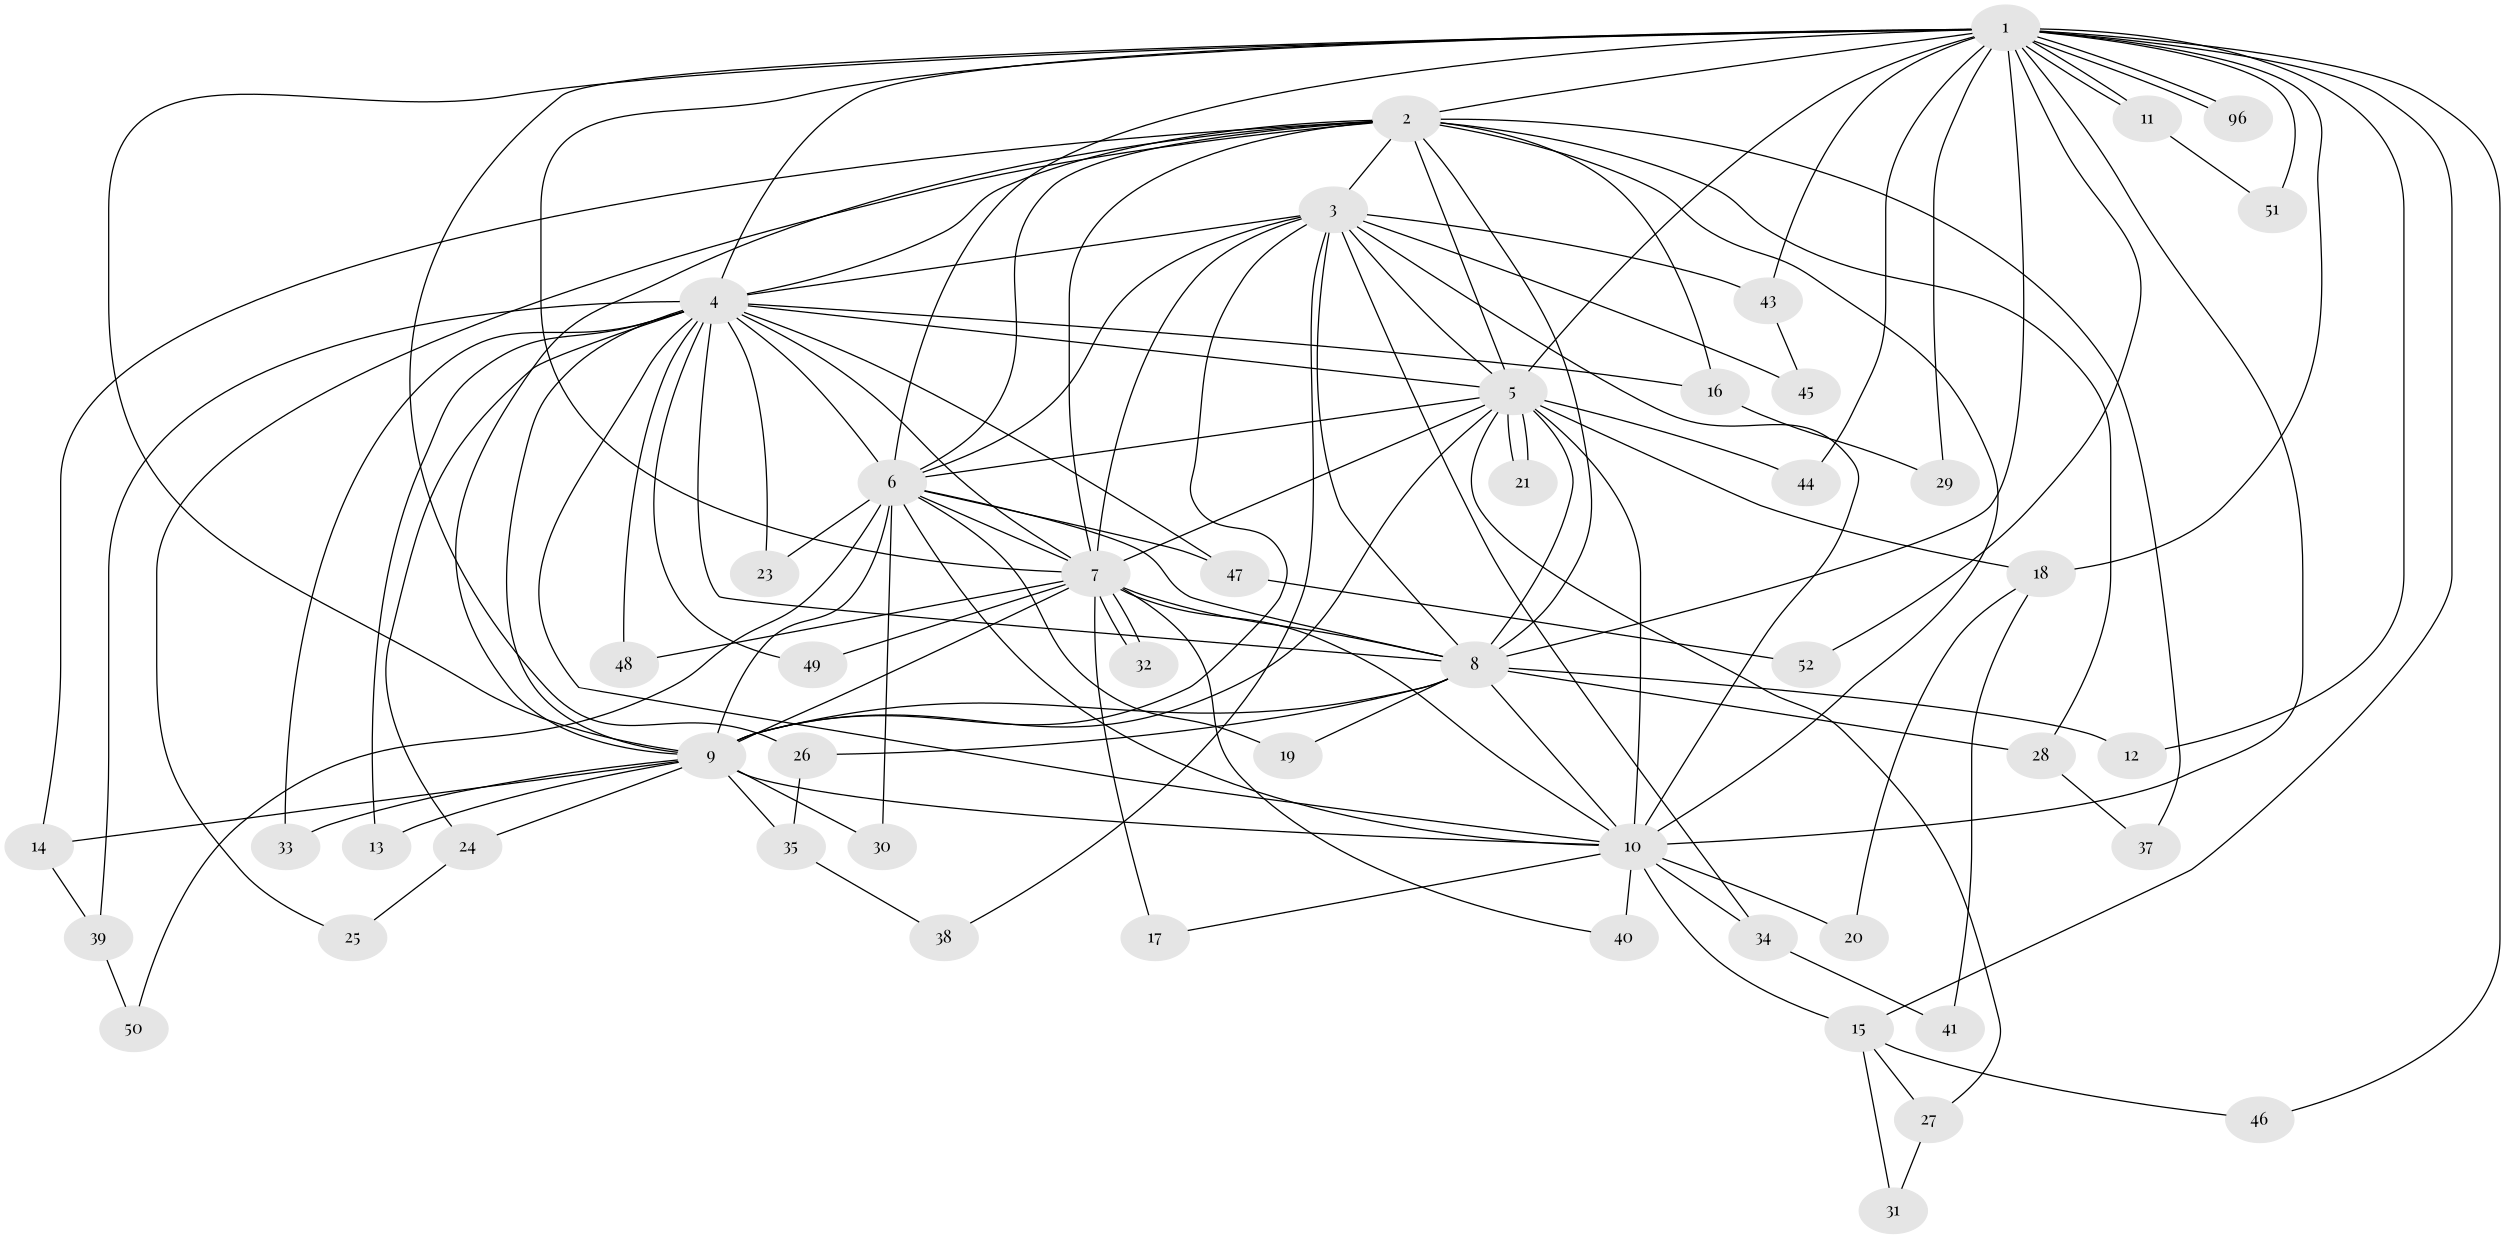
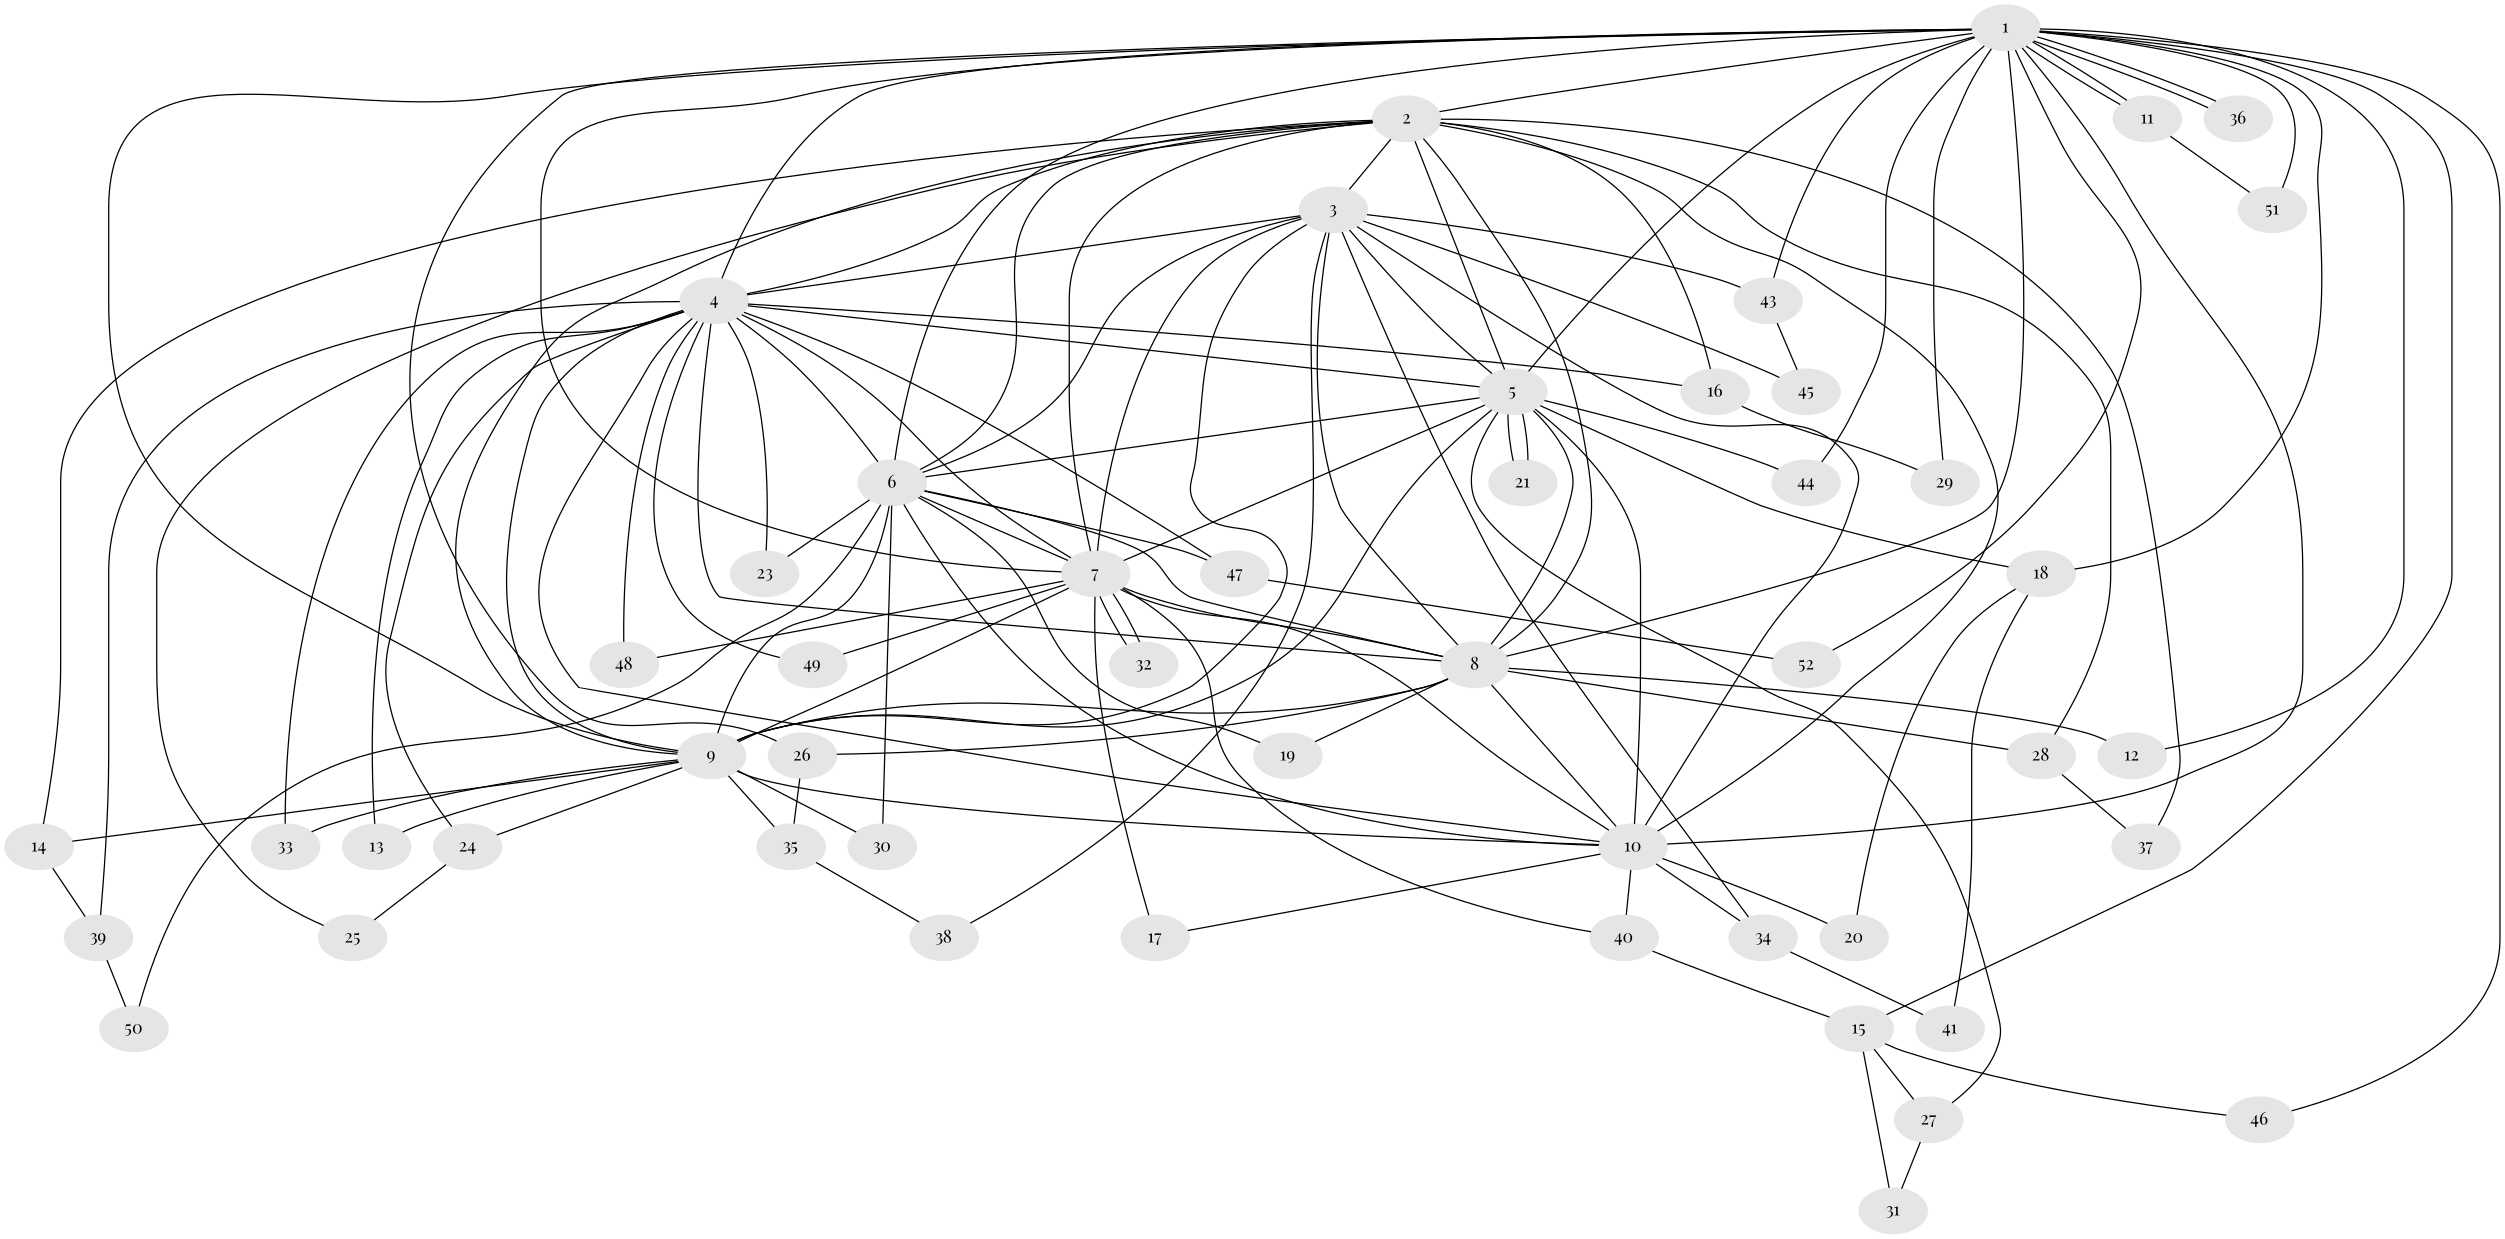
(2238, 119) -> (2238, 119)
(1721, 963) -> (1741, 985)
